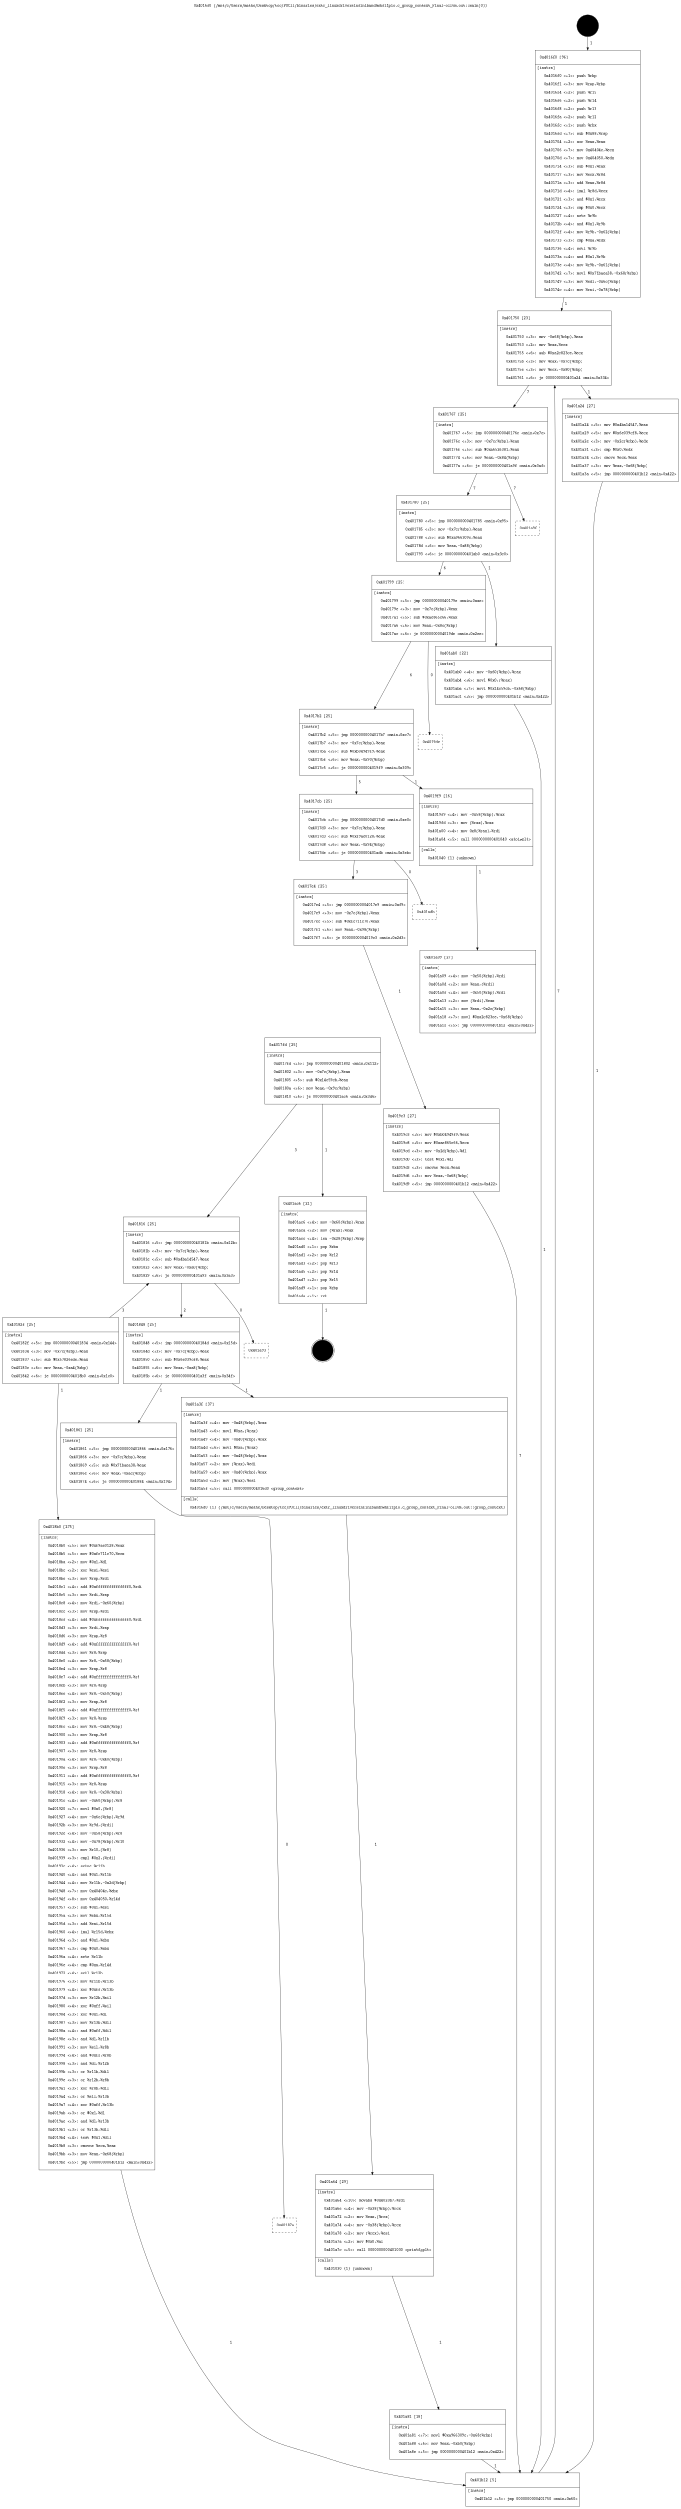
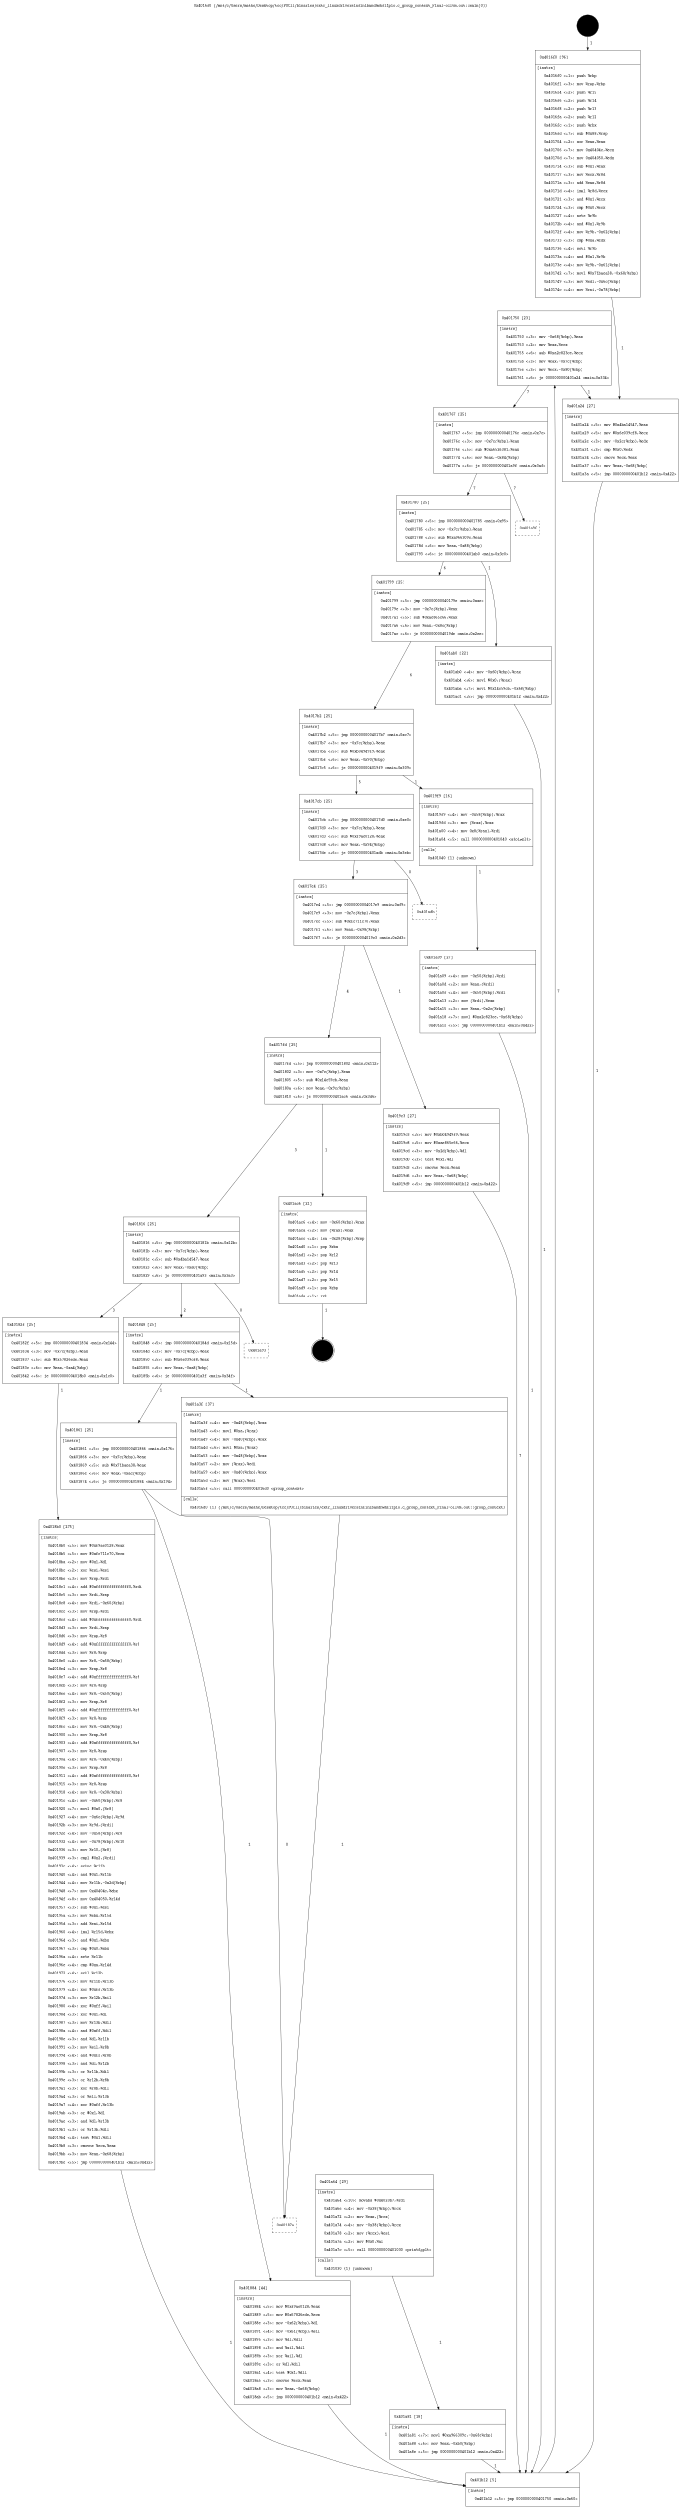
(563, 303) -> (617, 347)
(430, 742) -> none
none -> (337, 990)
(129, 1302) -> (122, 1299)
none -> (529, 1749)
(359, 1844) -> (312, 1865)
none -> (292, 2343)
